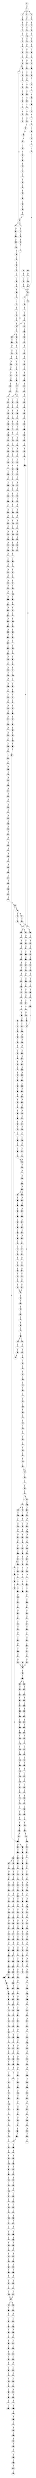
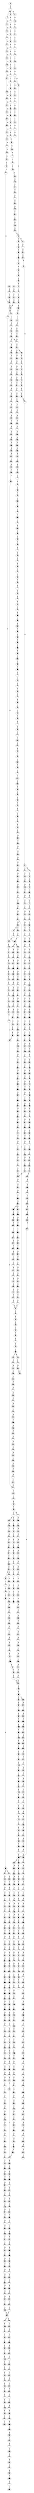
none -> (25, 1030)
(20, 1665) -> (13, 1675)
(7, 1975) -> (5, 1991)
